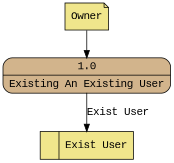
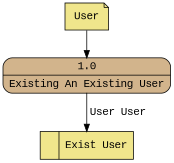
(87, 17) -> (87, 17)
(118, 112) -> (118, 112)
